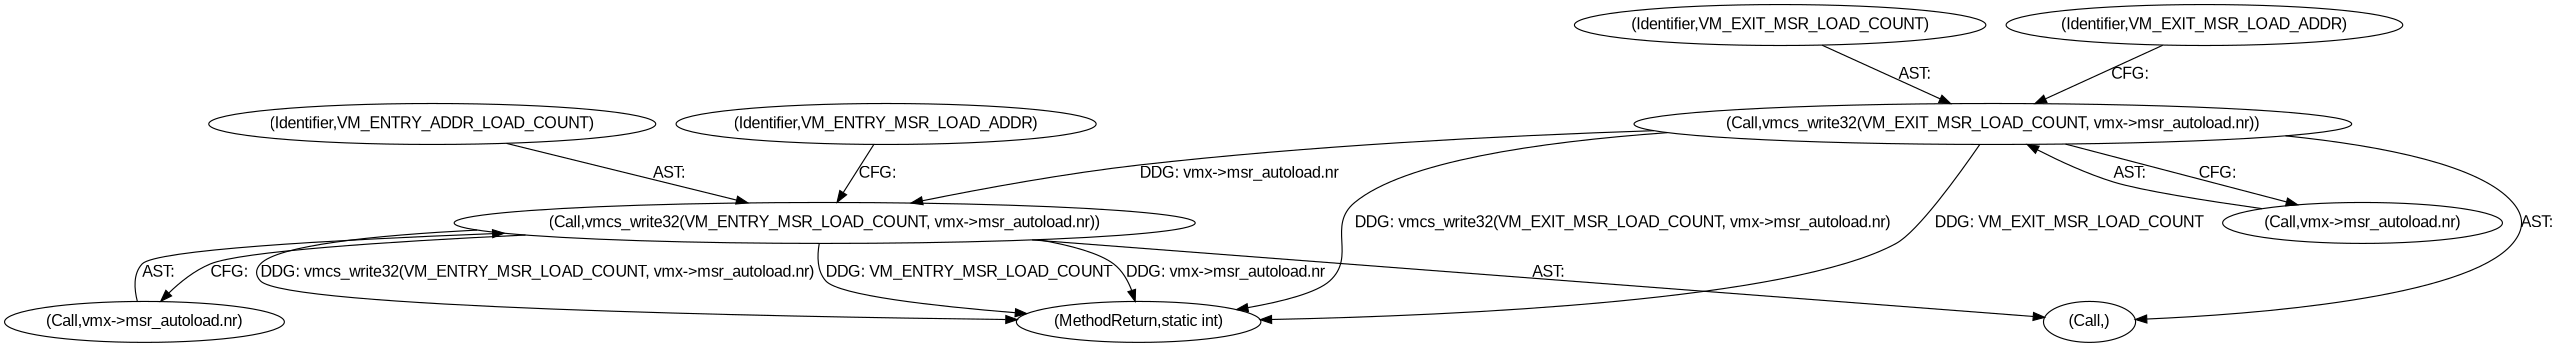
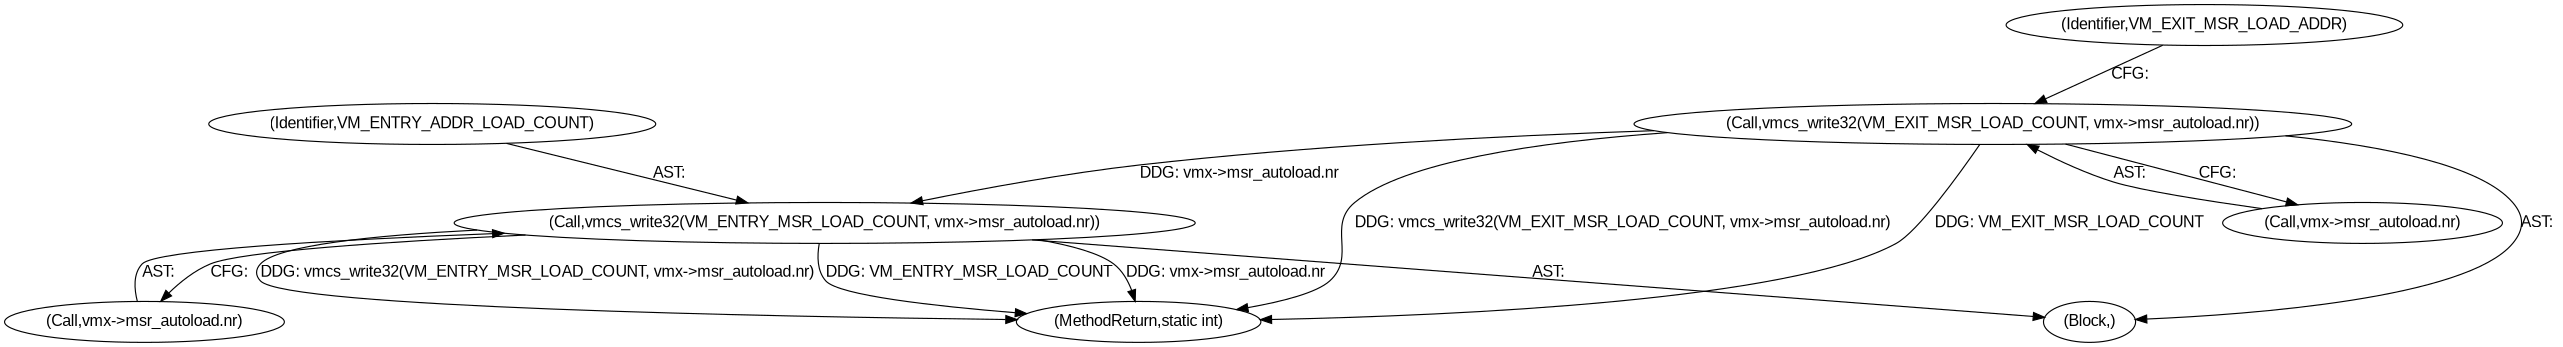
(1780, 25) -> none
(886, 124) -> none
(2090, 322) -> (2090, 322)
